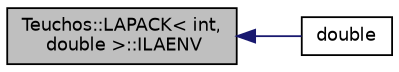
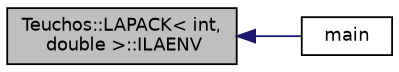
(347, 36) -> (347, 36)
